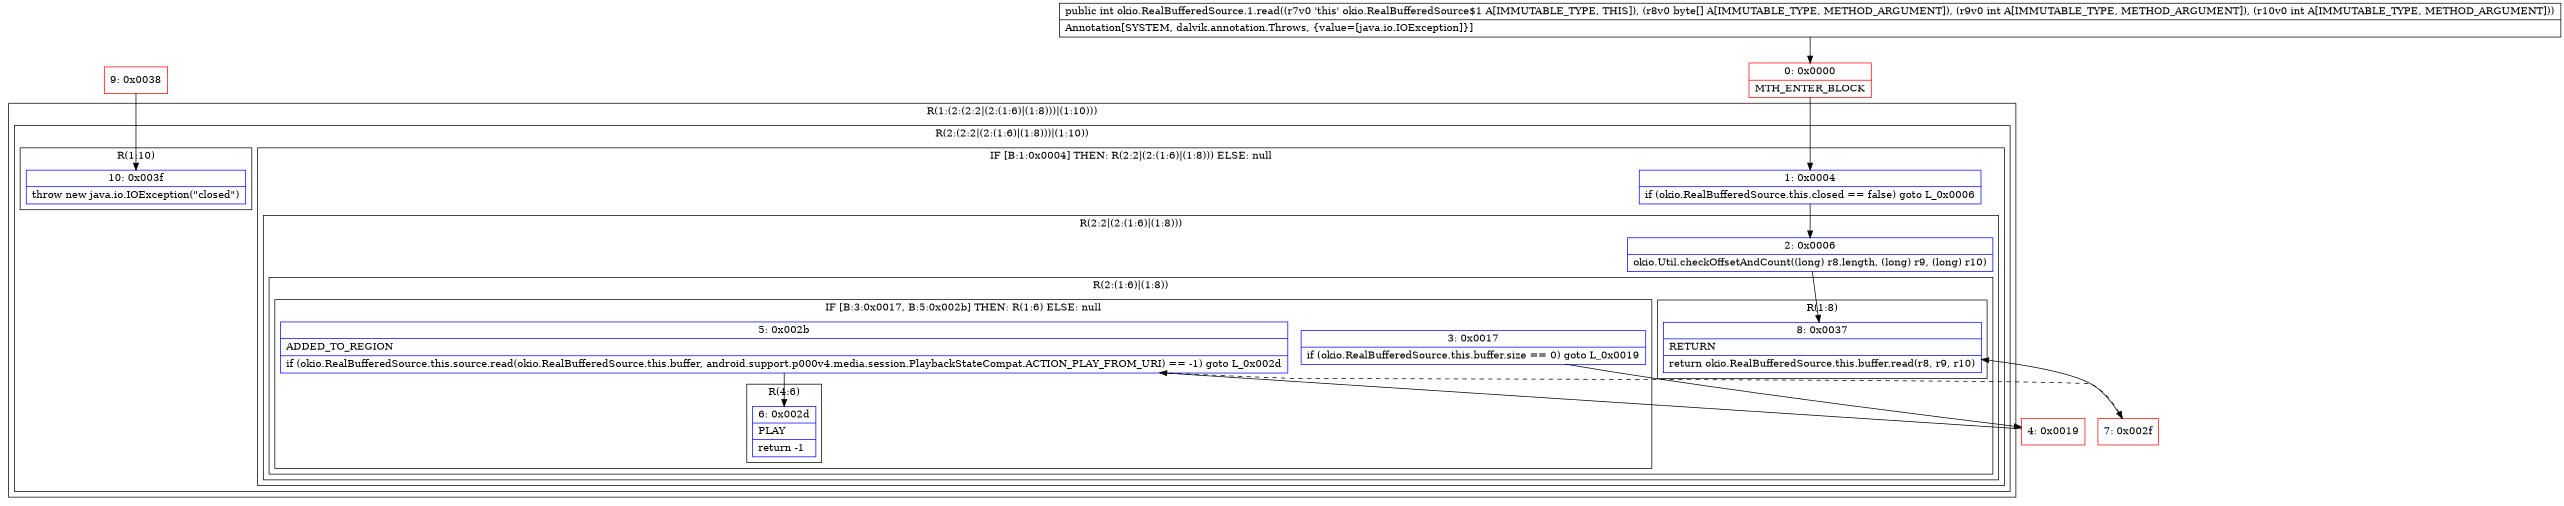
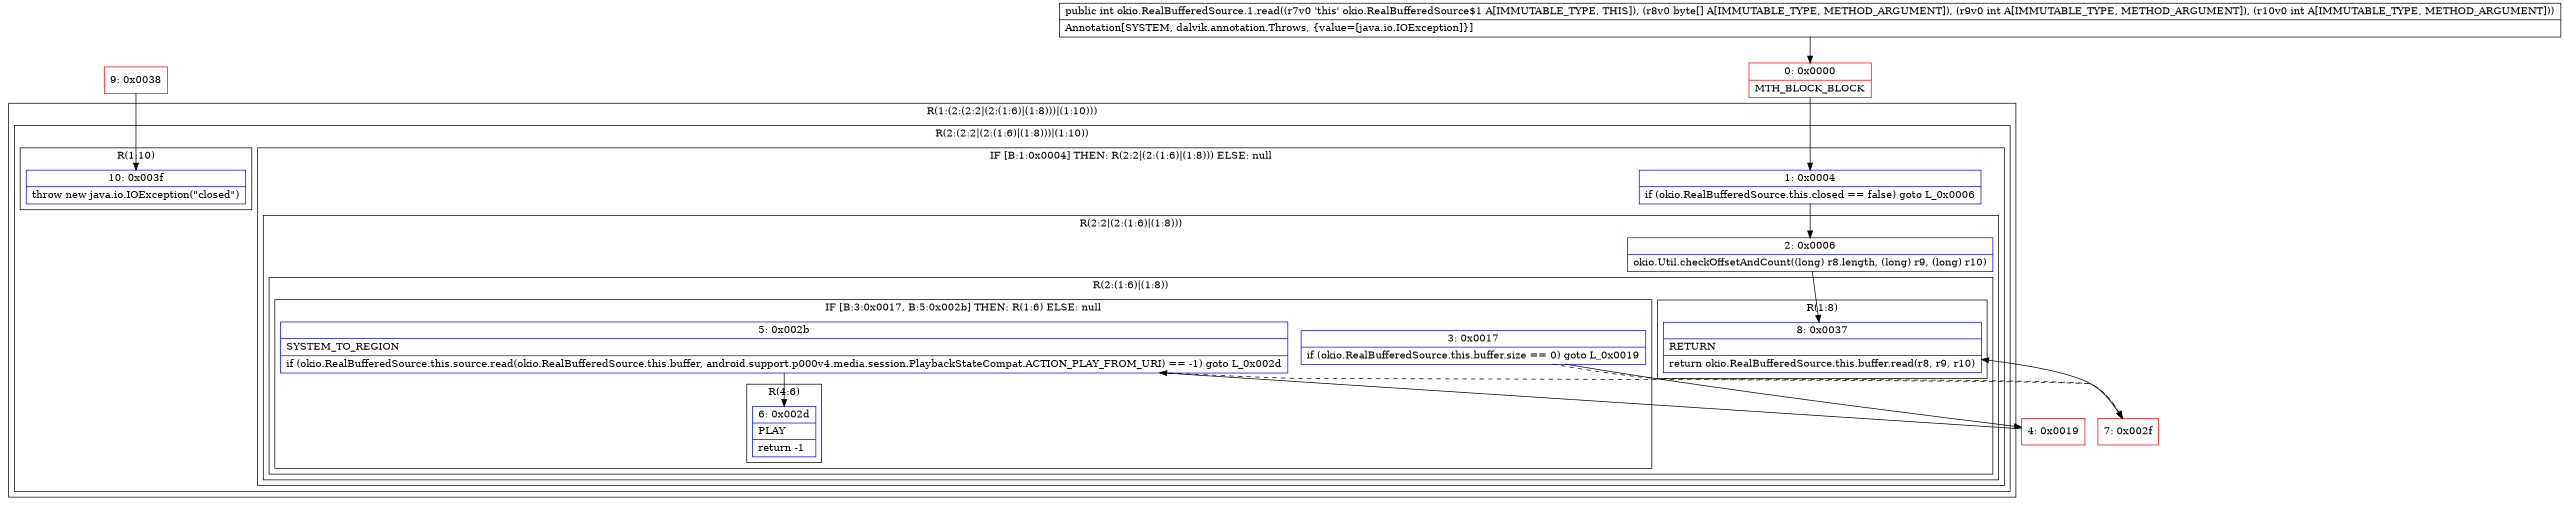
(1810, 88) -> (1810, 88)
(340, 347) -> (343, 347)
none -> (1841, 380)
